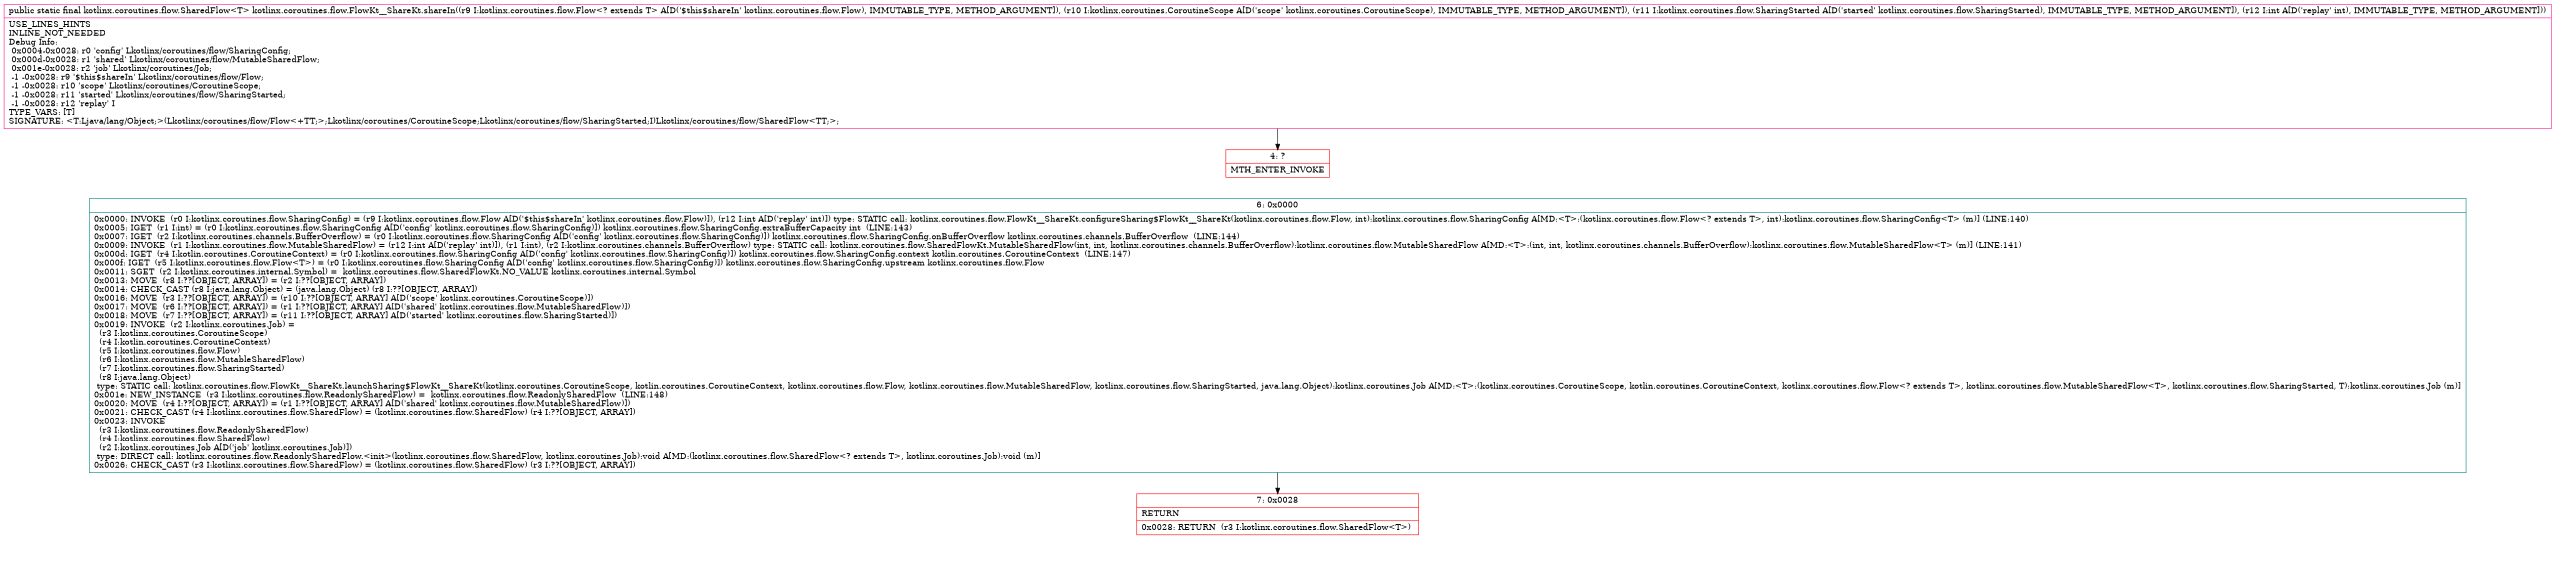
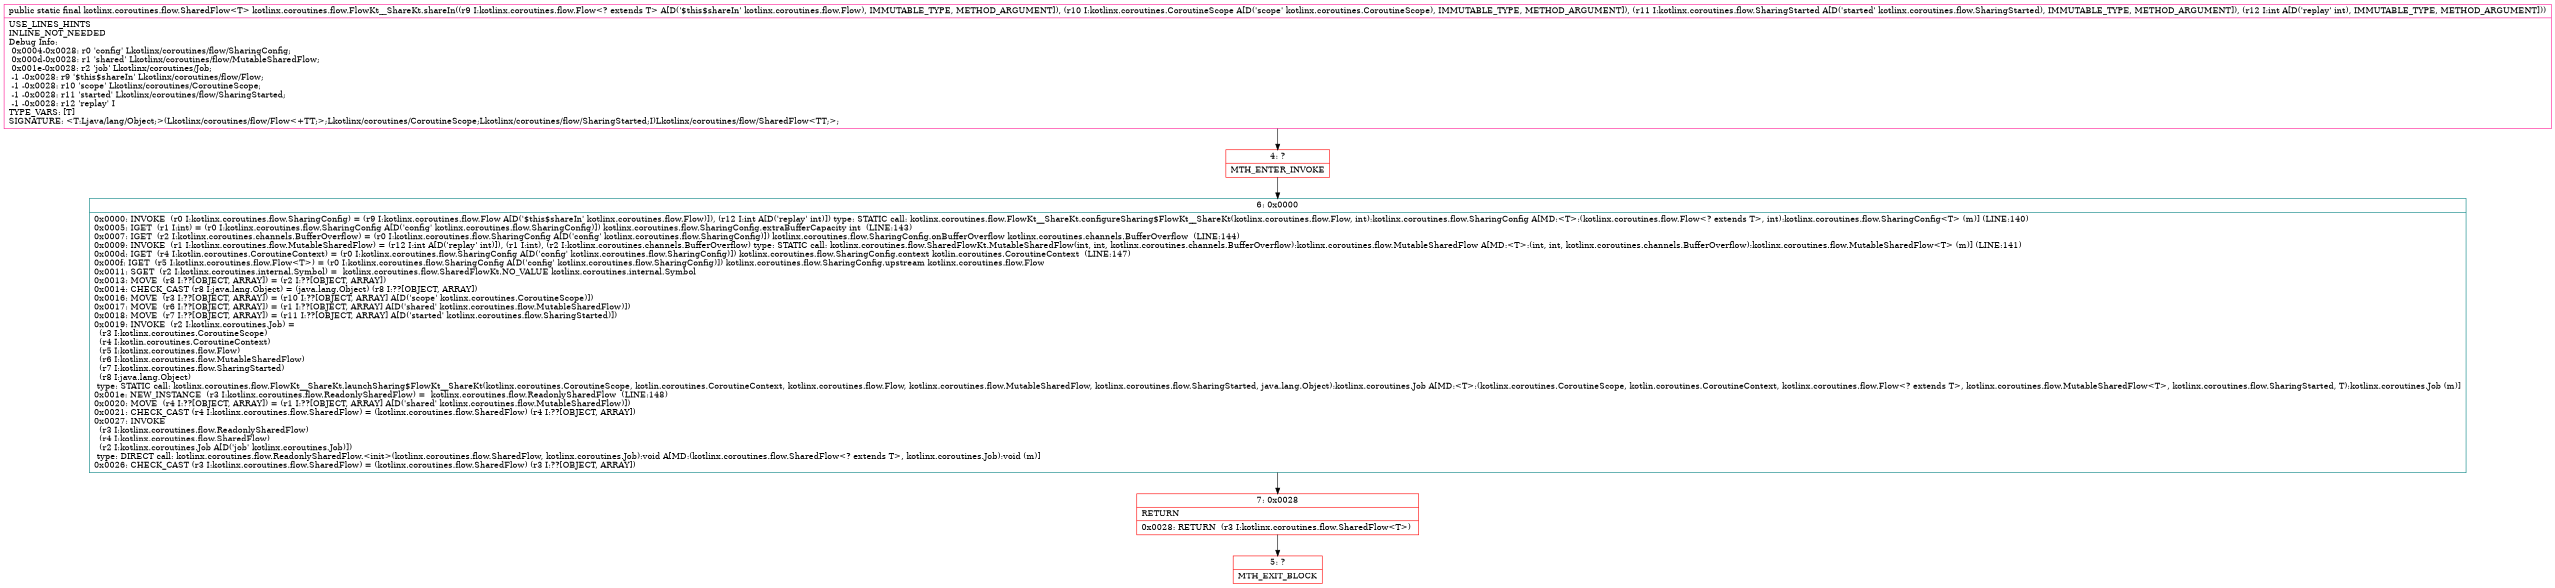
none -> (1278, 185)
(132, 421) -> (132, 421)
none -> (1278, 570)
